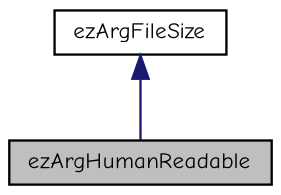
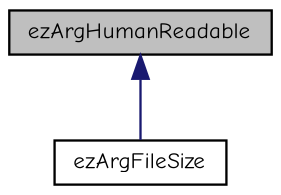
(140, 110) -> (140, 110)
